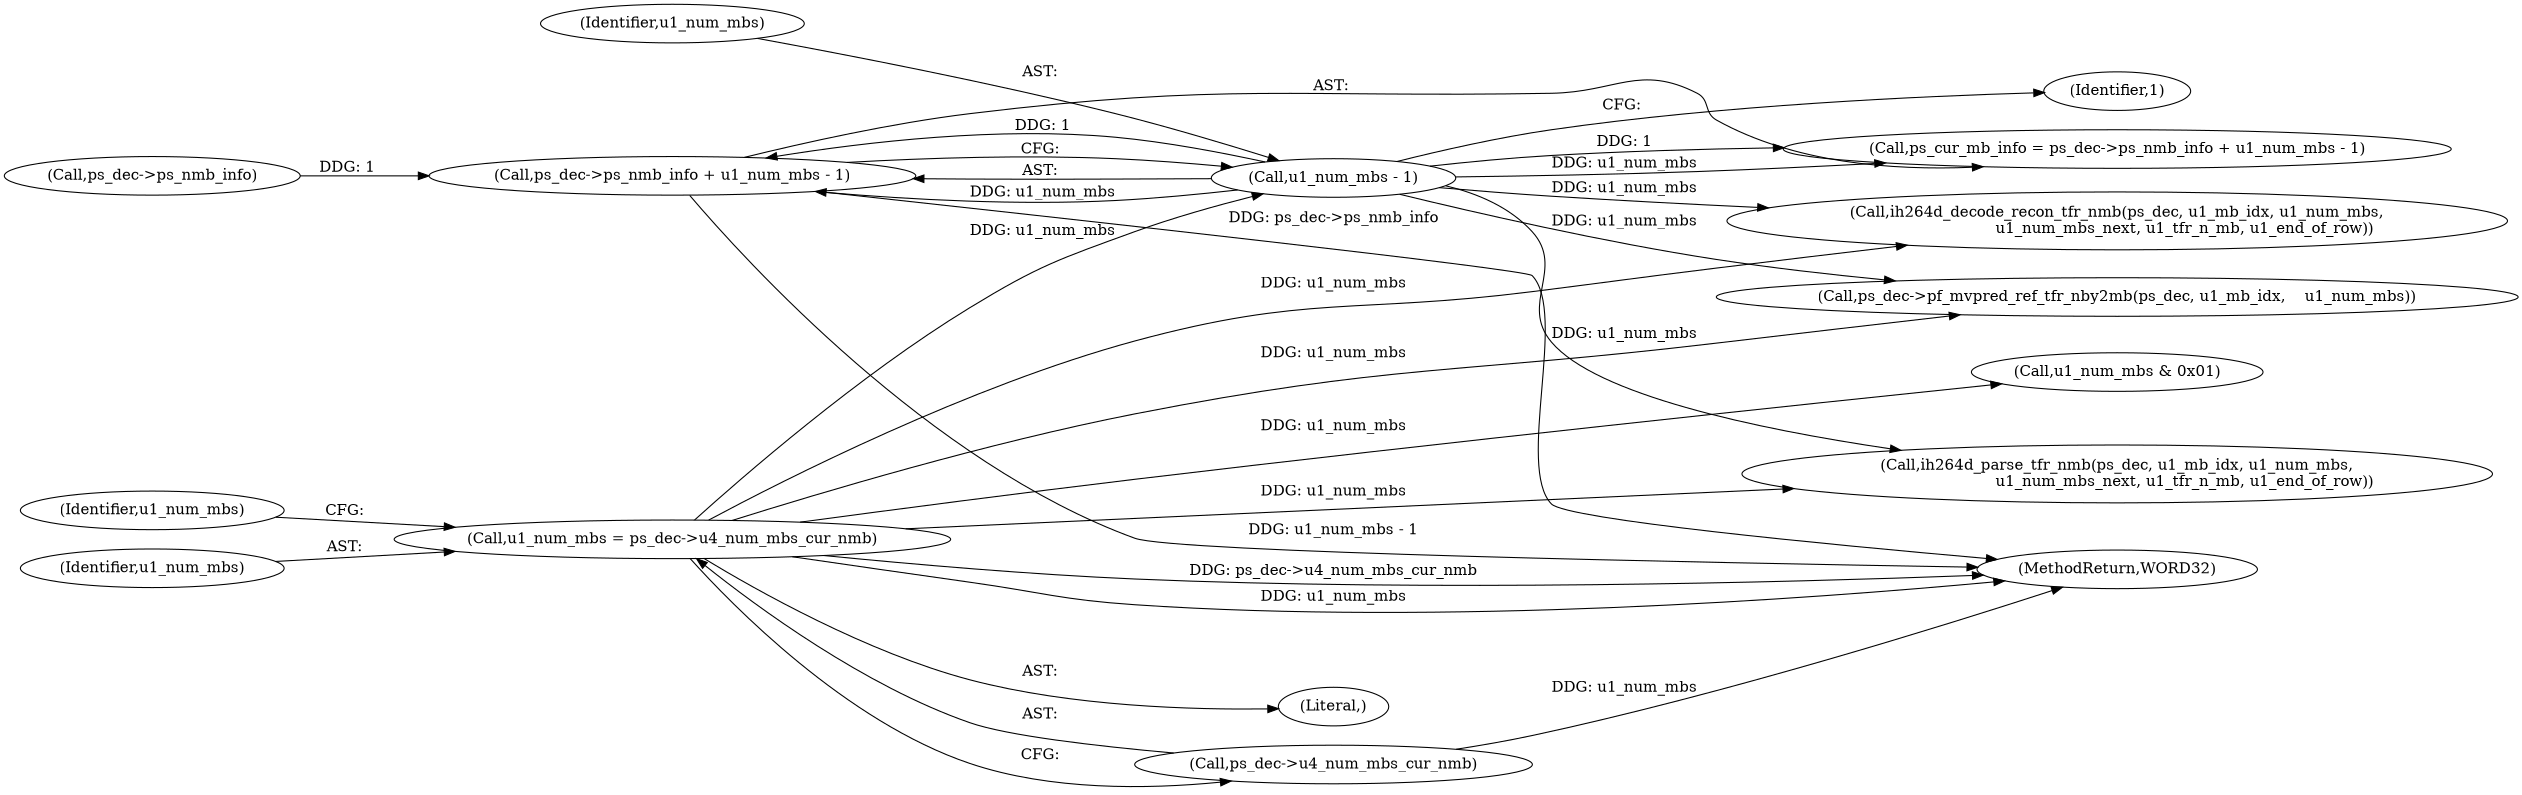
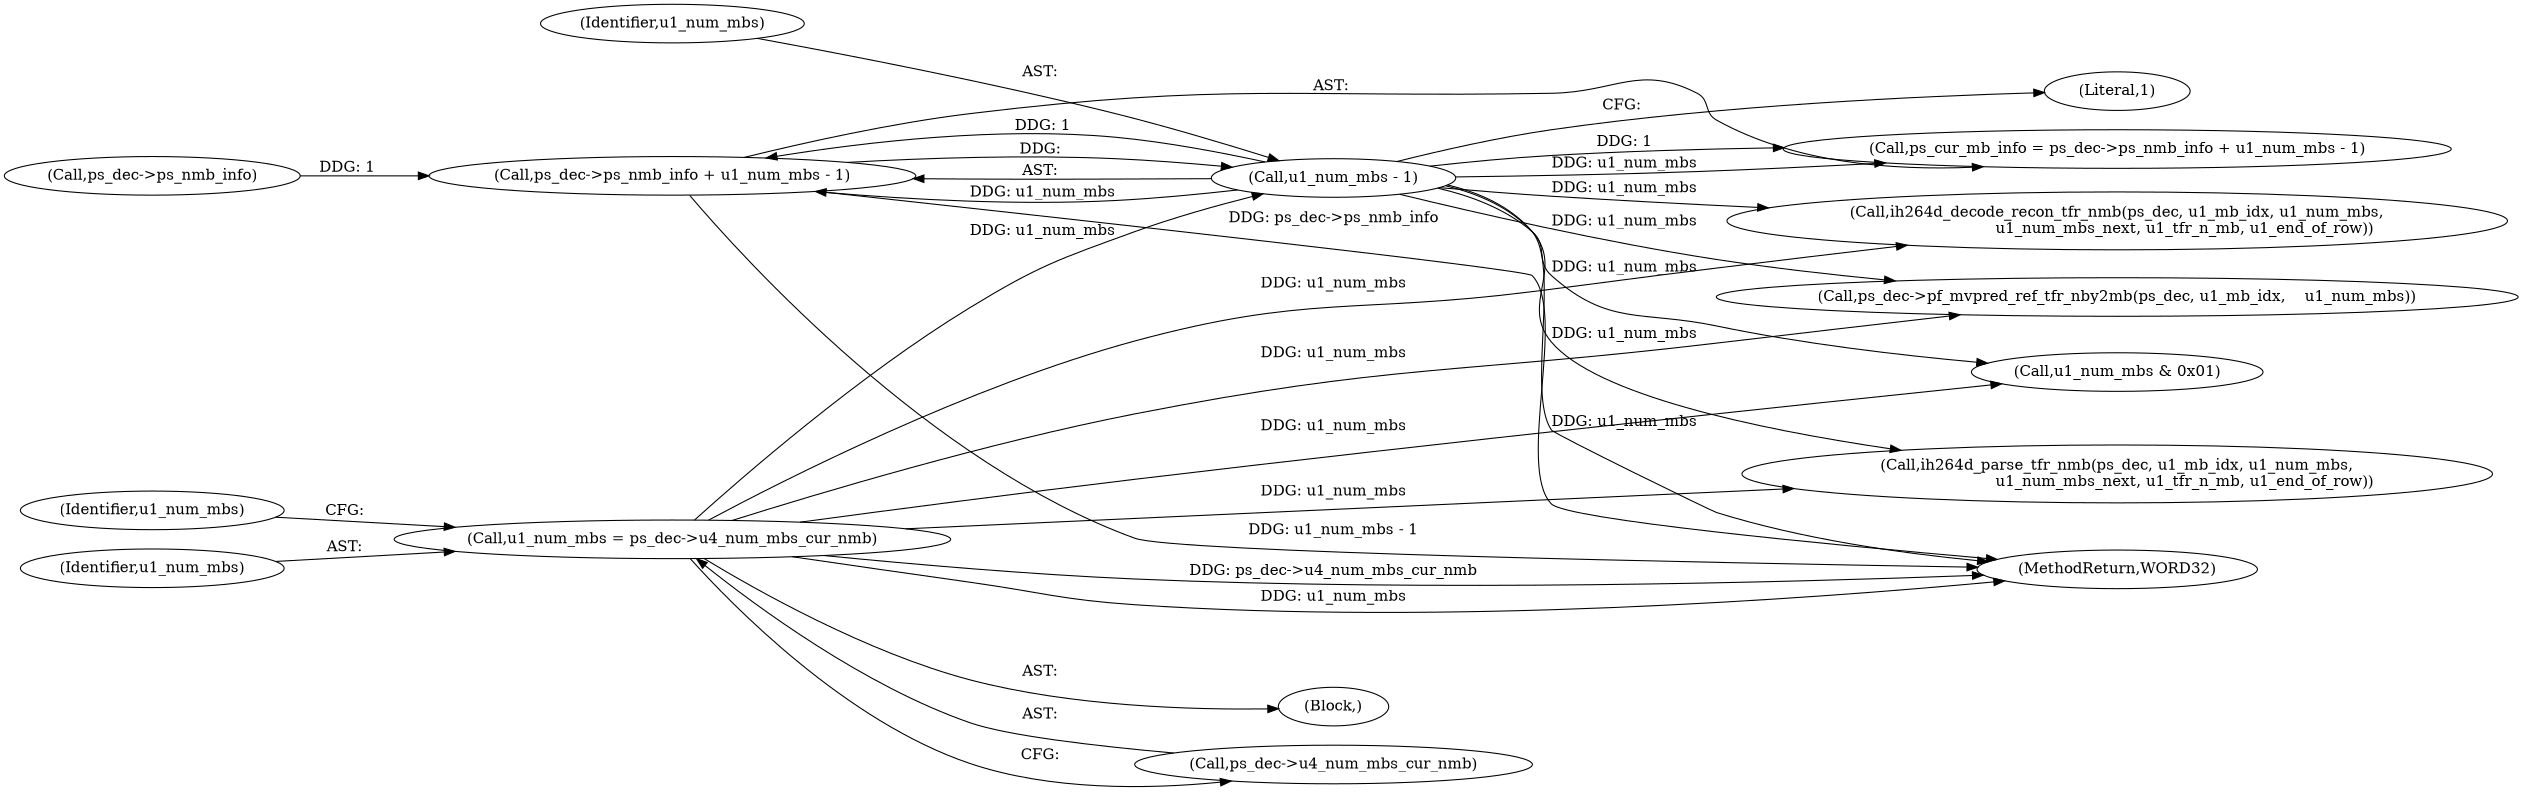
(2117, 91) -> (2117, 91)
(1043, 150) -> (1043, 150)
none -> (1683, 321)
(1757, 680) -> (1618, 465)
(1334, 707) -> (1334, 707)
